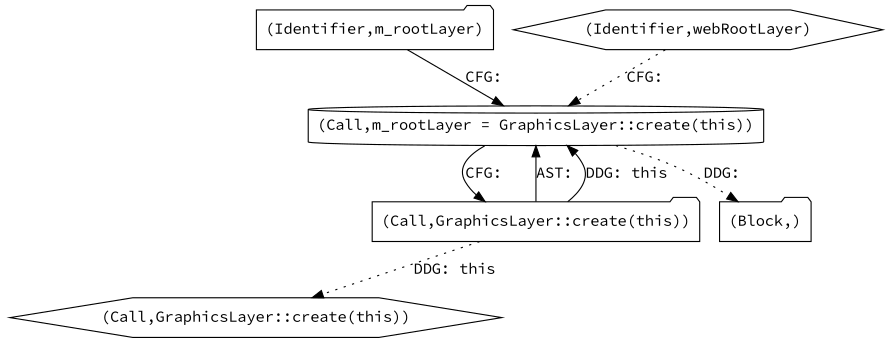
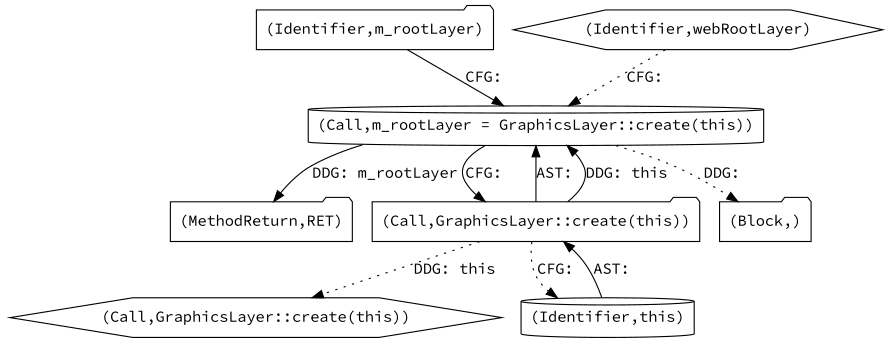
none -> (261, 222)
none -> (608, 318)
